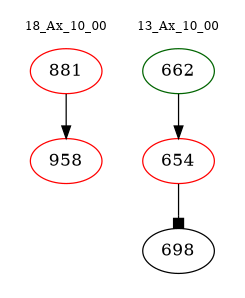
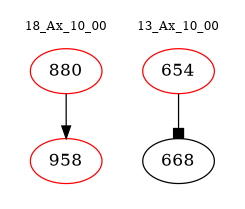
(66, 71) -> (66, 71)
(179, 71) -> none
(179, 251) -> (179, 161)
